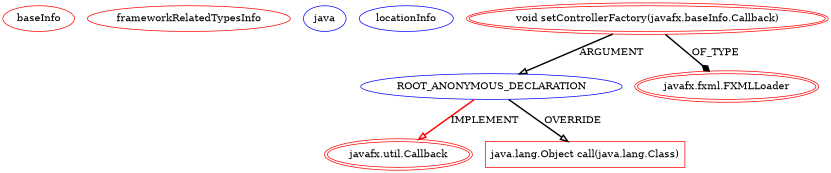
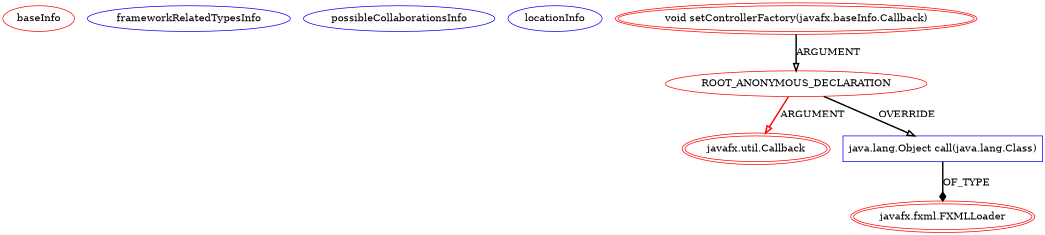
(189, 19) -> (189, 19)
(325, 19) -> (399, 19)
(684, 50) -> (943, 177)
(491, 87) -> (796, 84)
(485, 121) -> (813, 115)
(585, 154) -> (943, 149)
